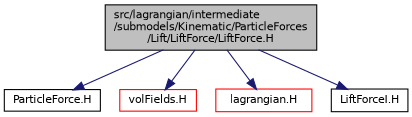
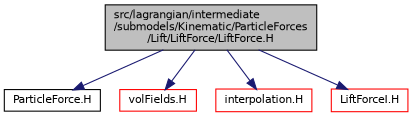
(264, 100) -> (264, 100)
(370, 100) -> (370, 100)
